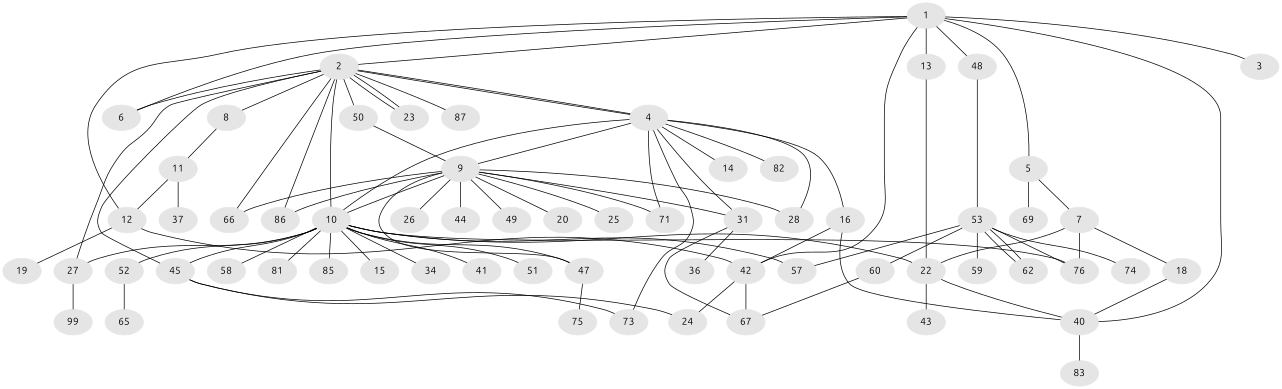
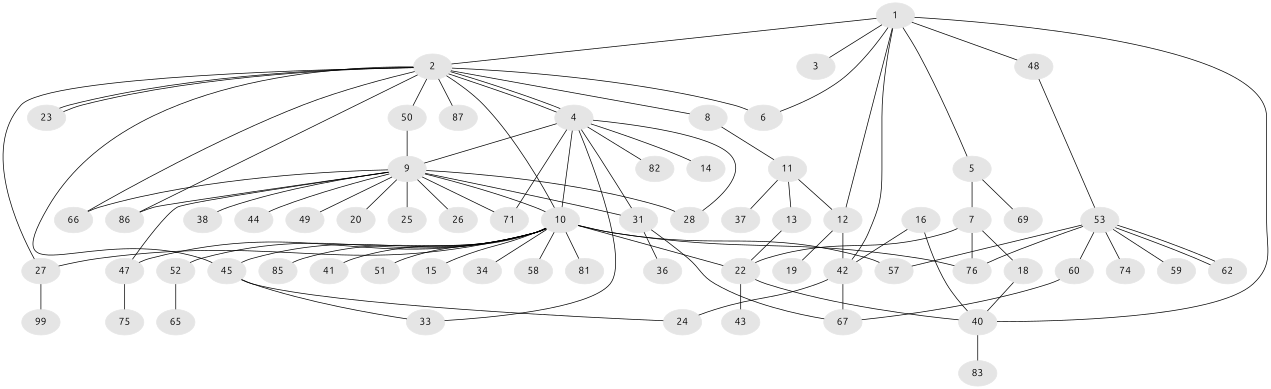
(926, 41) -> (790, 195)
(803, 148) -> none
none -> (203, 220)
(629, 322) -> (426, 322)
